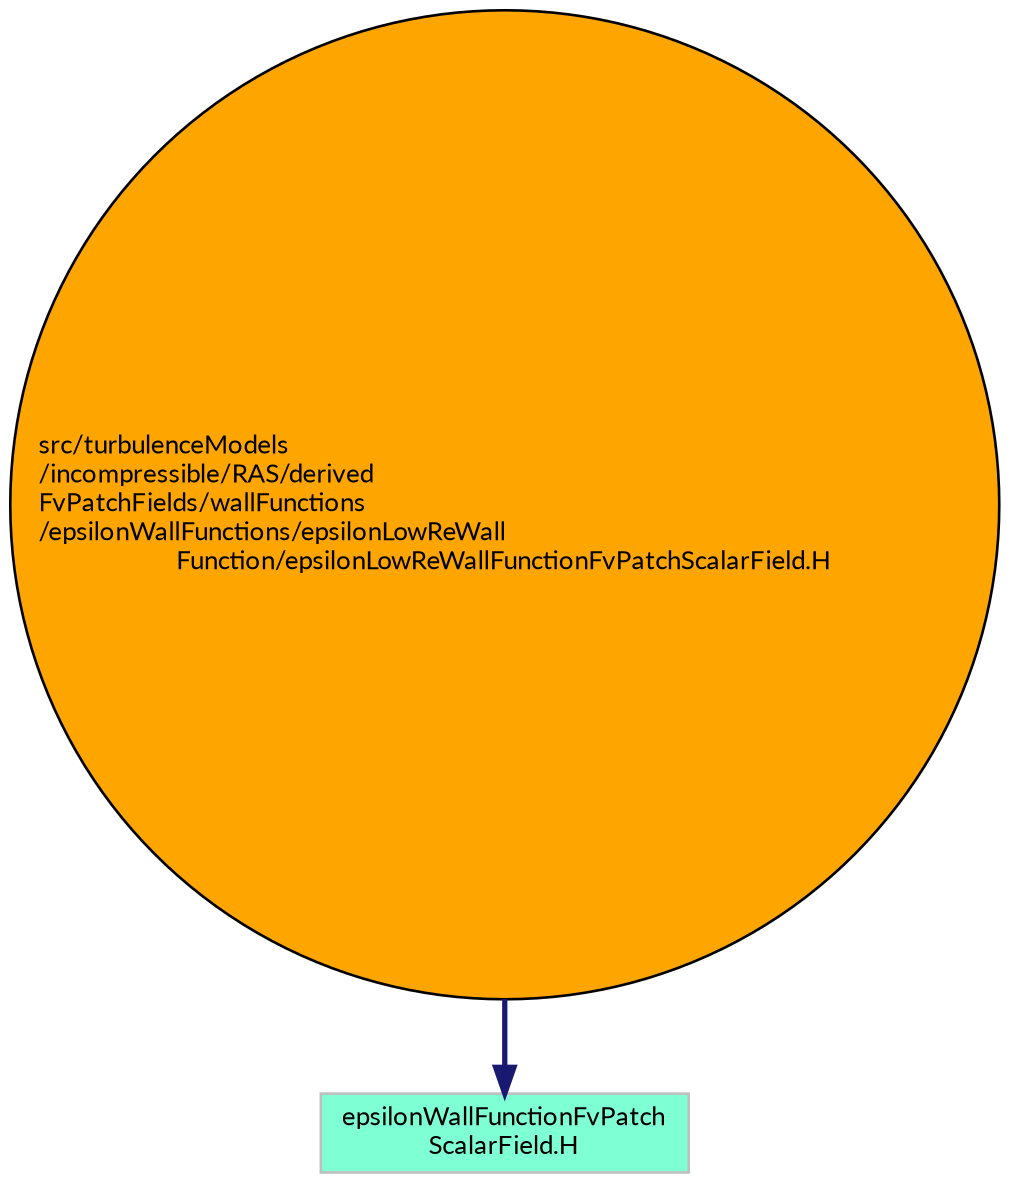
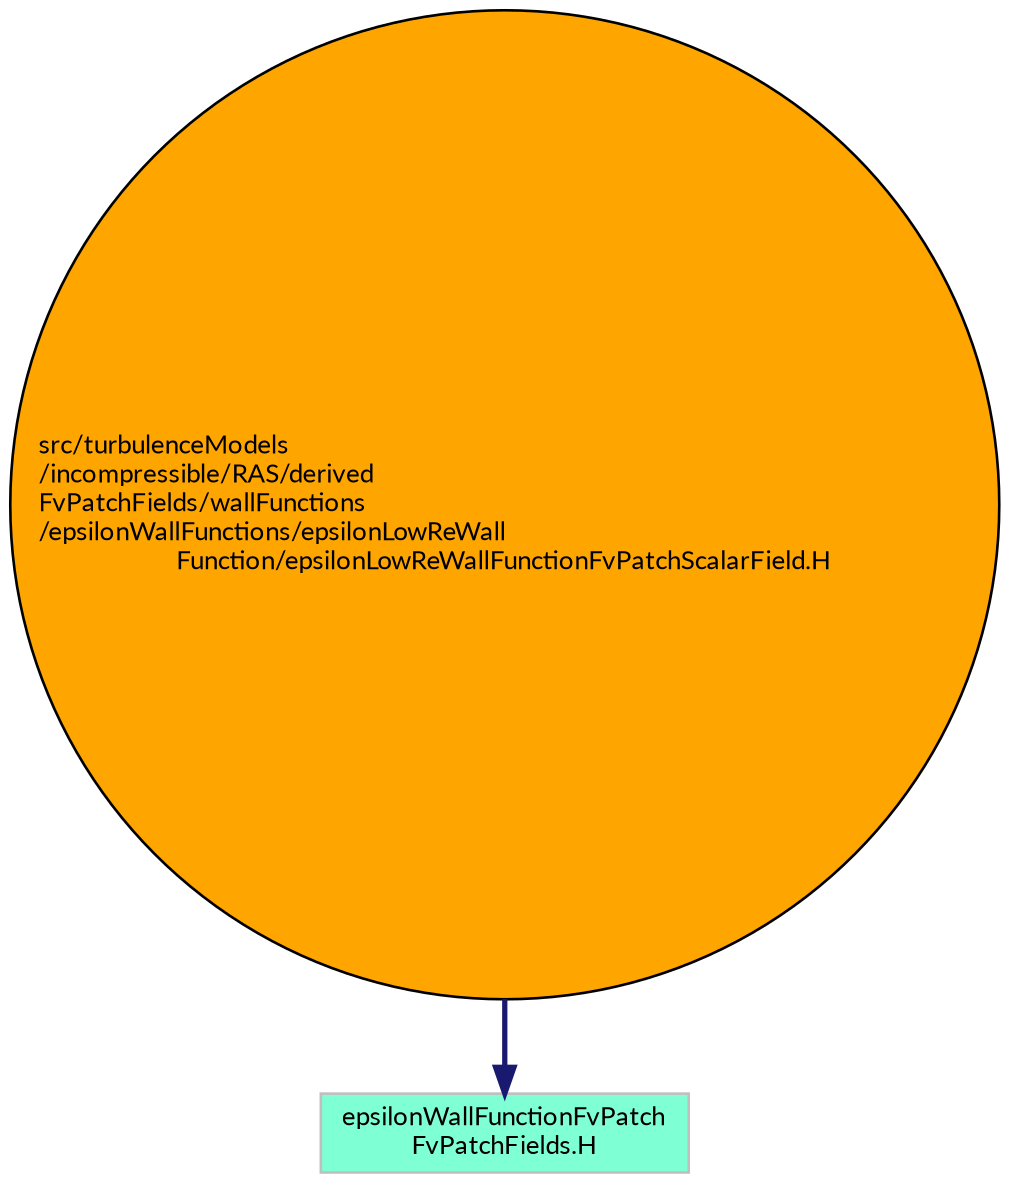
(505, 1133) -> (505, 1133)
